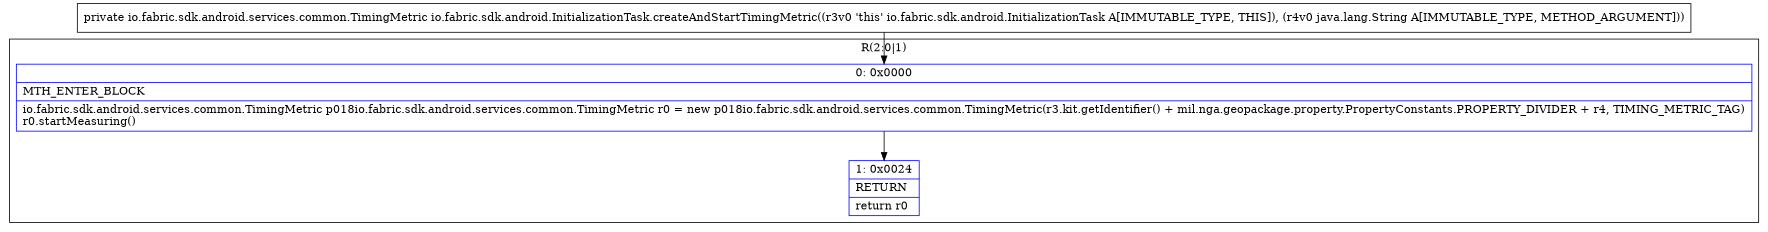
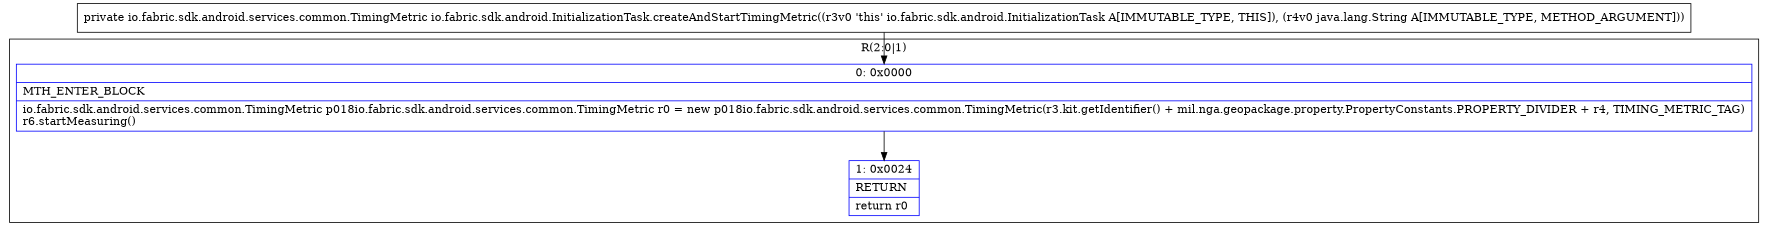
(79, 122) -> (79, 122)
